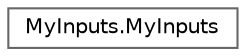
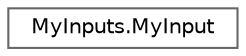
(123, 28) -> (123, 28)
